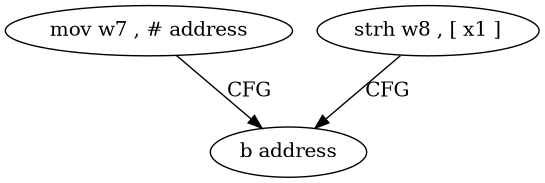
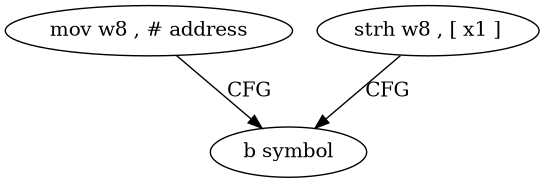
(149, 31) -> (149, 31)
(289, 152) -> (289, 152)
